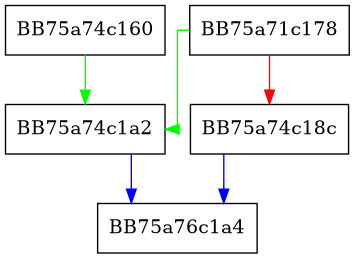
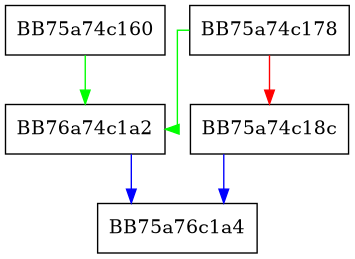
(270, 30) -> (270, 30)
(85, 129) -> (85, 129)
